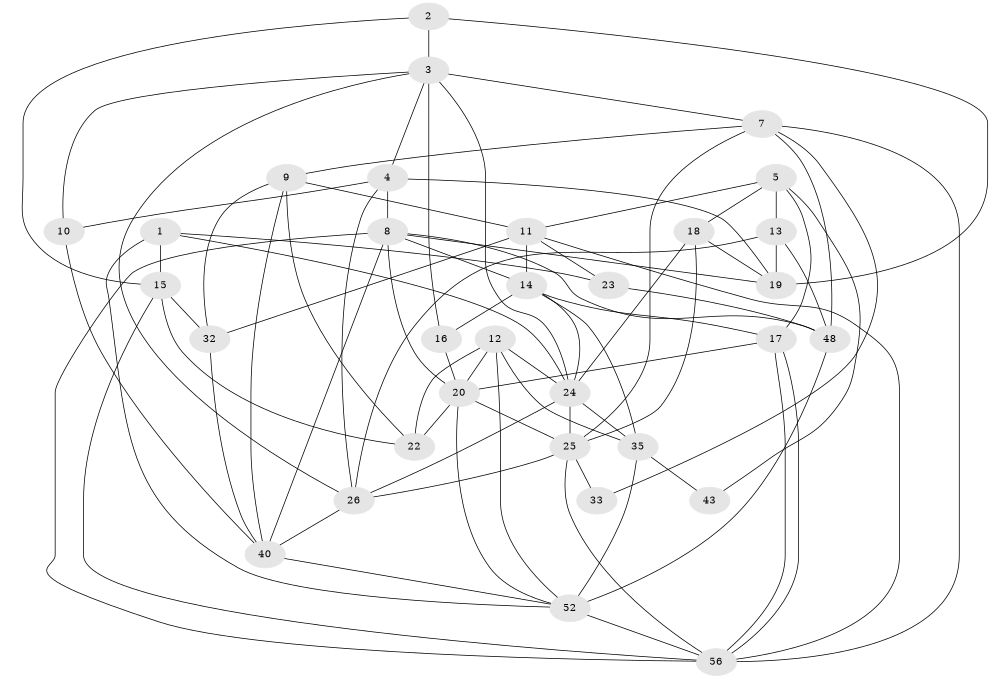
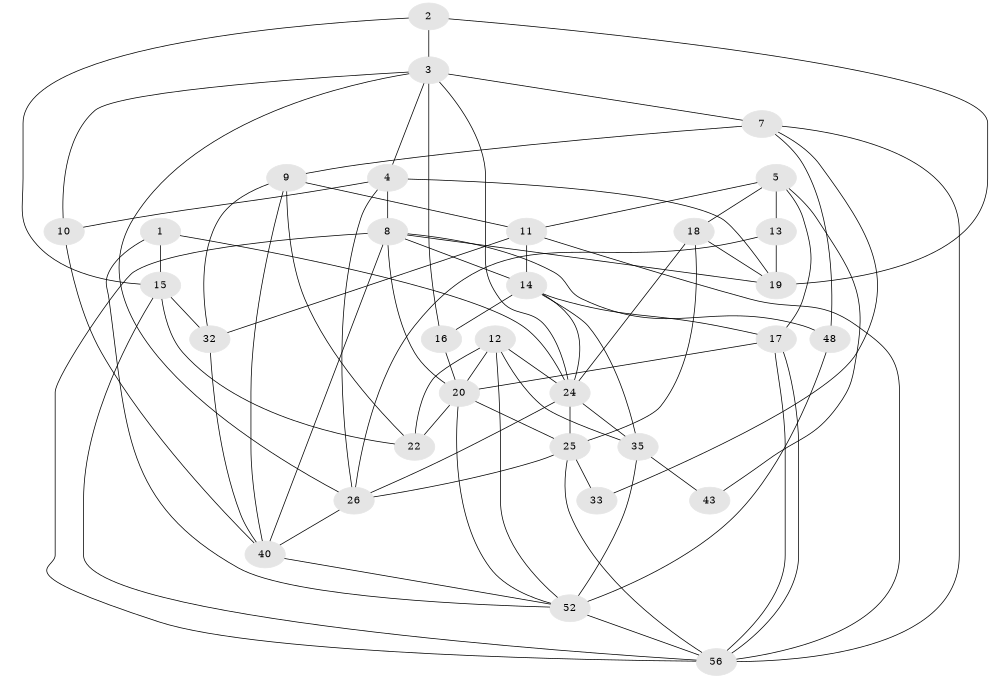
(650, 245) -> none
(609, 285) -> none
(812, 290) -> none
